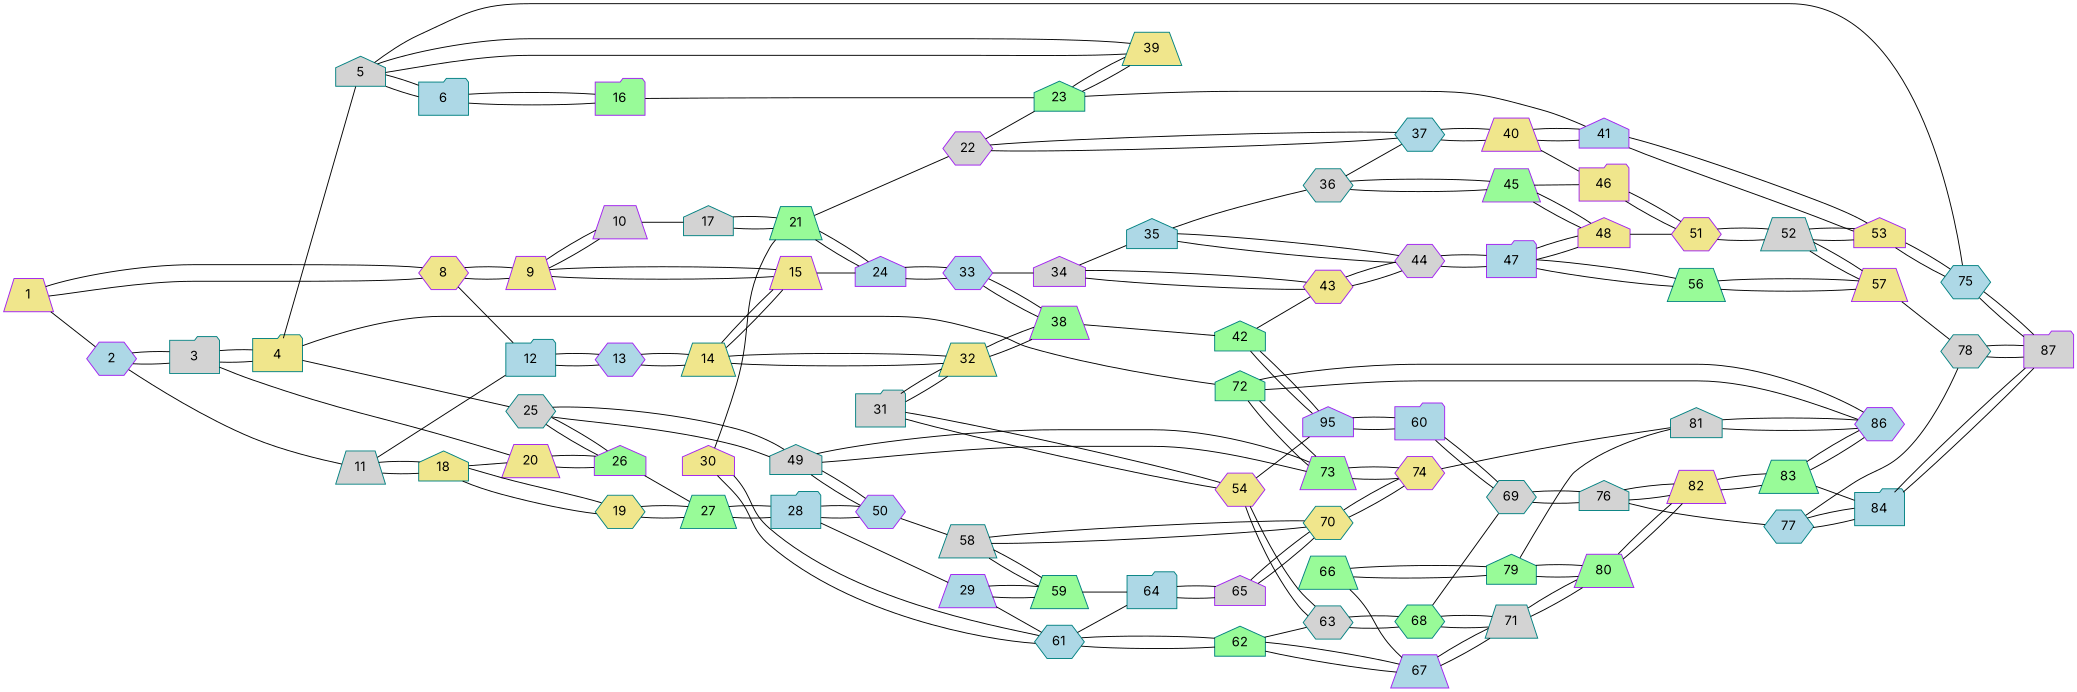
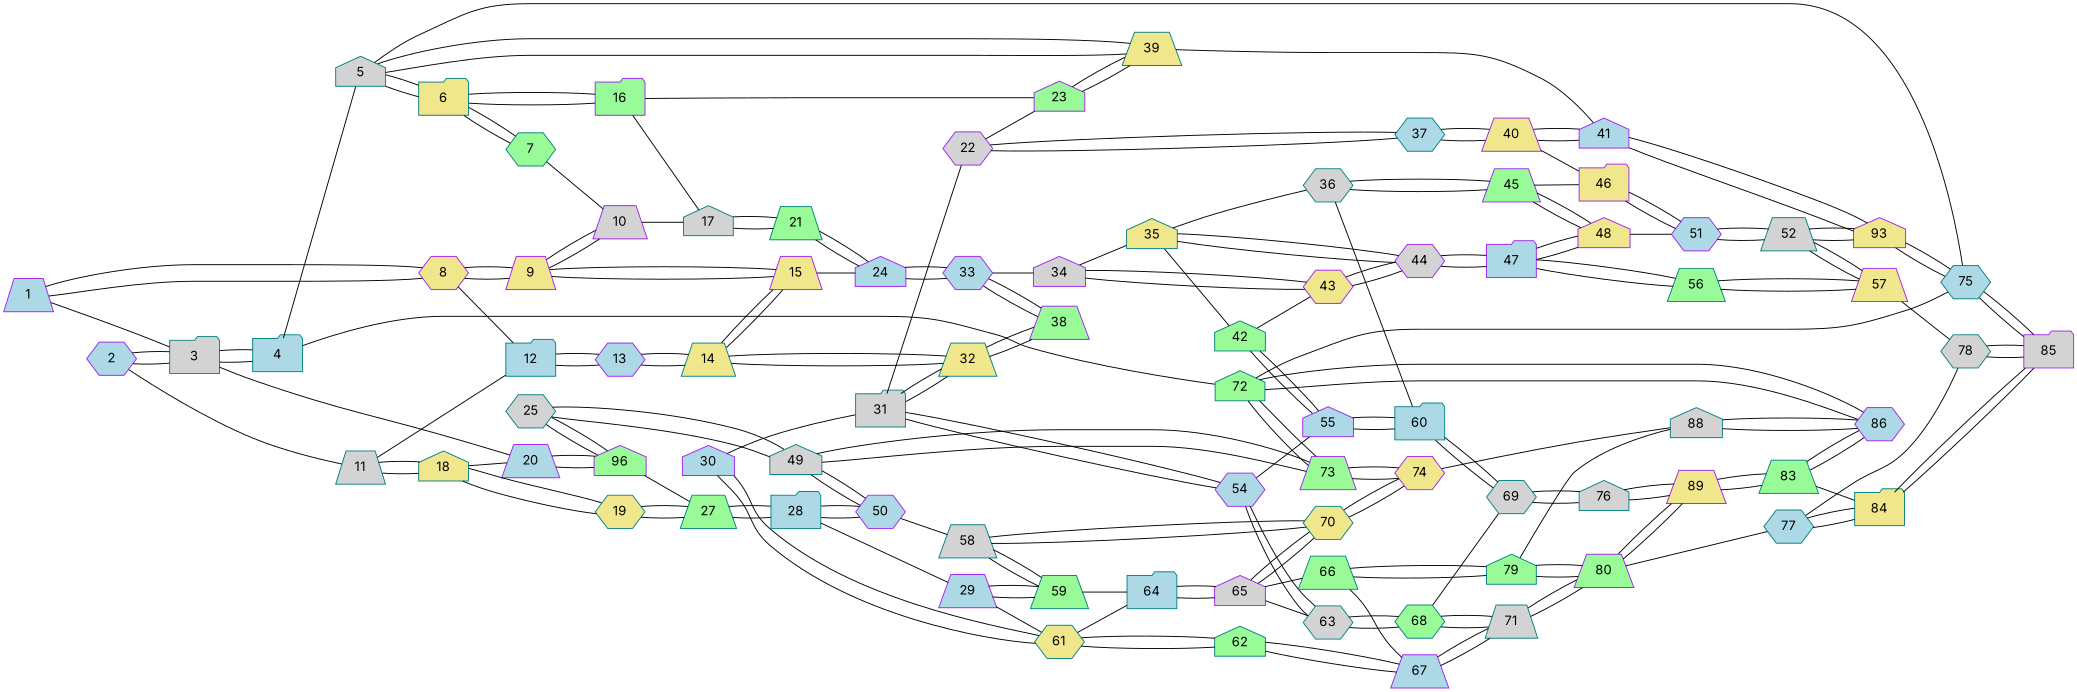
(1338, 91) -> (1395, 53)
(1059, 98) -> (1059, 98)
(444, 99) -> (444, 99)
none -> (531, 149)
(1374, 160) -> (1374, 304)
none -> (666, 163)
(881, 186) -> (922, 285)
(1696, 234) -> (1696, 234)
(1880, 234) -> (1880, 234)
(1152, 235) -> (1152, 235)
(29, 295) -> (29, 295)
(73, 329) -> (110, 324)
none -> (1601, 329)
(1150, 330) -> (1202, 293)
(745, 343) -> (790, 430)
(2049, 351) -> (2049, 351)
(278, 355) -> (278, 355)
(406, 384) -> none
(1328, 423) -> (1328, 423)
(1420, 423) -> (1420, 423)
(1696, 424) -> (1696, 424)
(531, 461) -> (531, 461)
(620, 462) -> (620, 462)
(708, 462) -> (708, 462)
(1696, 487) -> (1696, 487)
(1240, 490) -> (1240, 490)
(1880, 509) -> (1880, 509)
(1697, 517) -> (1697, 549)
none -> (1276, 584)
(1286, 632) -> (1287, 608)
(1059, 642) -> (1059, 642)
